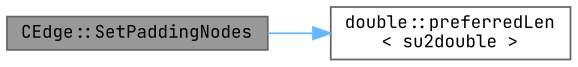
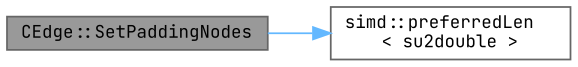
(451, 33) -> (451, 33)
